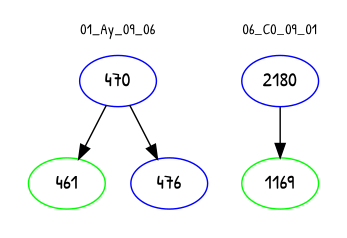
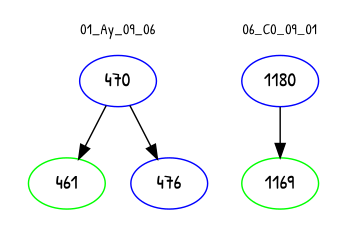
(280, 81) -> (280, 81)
